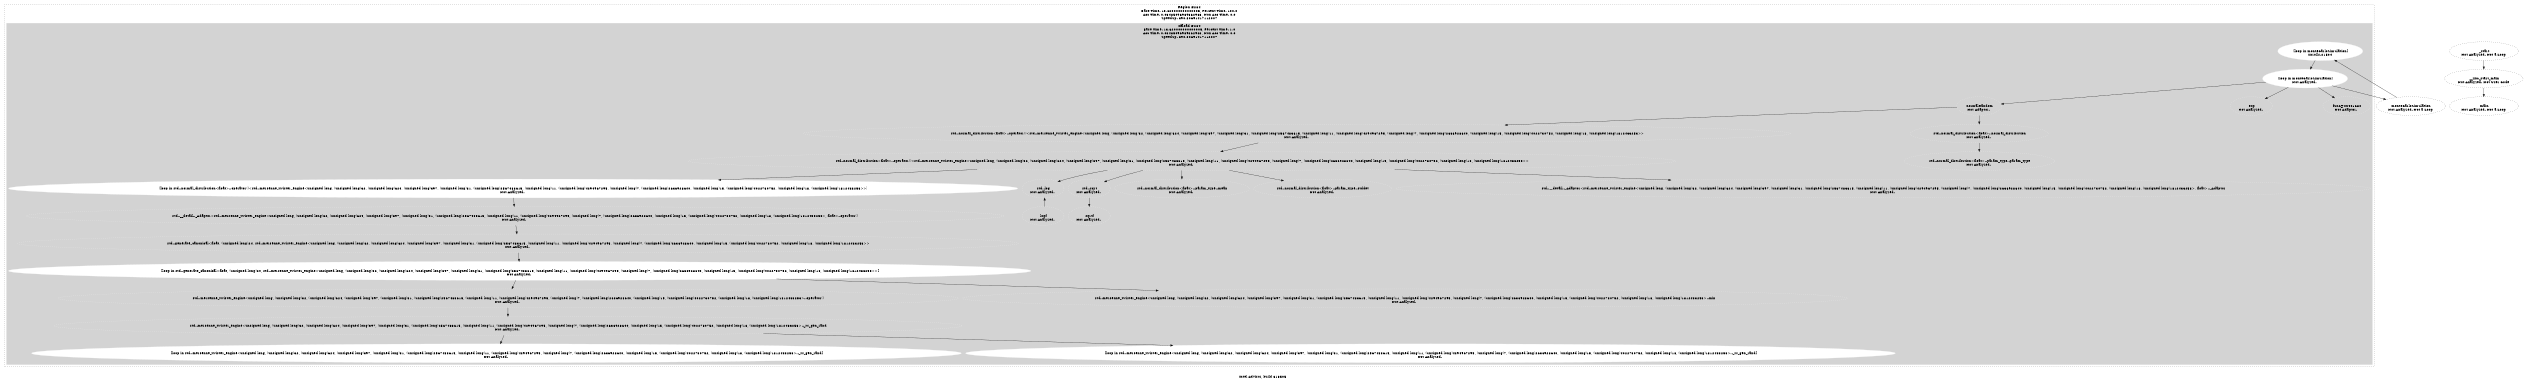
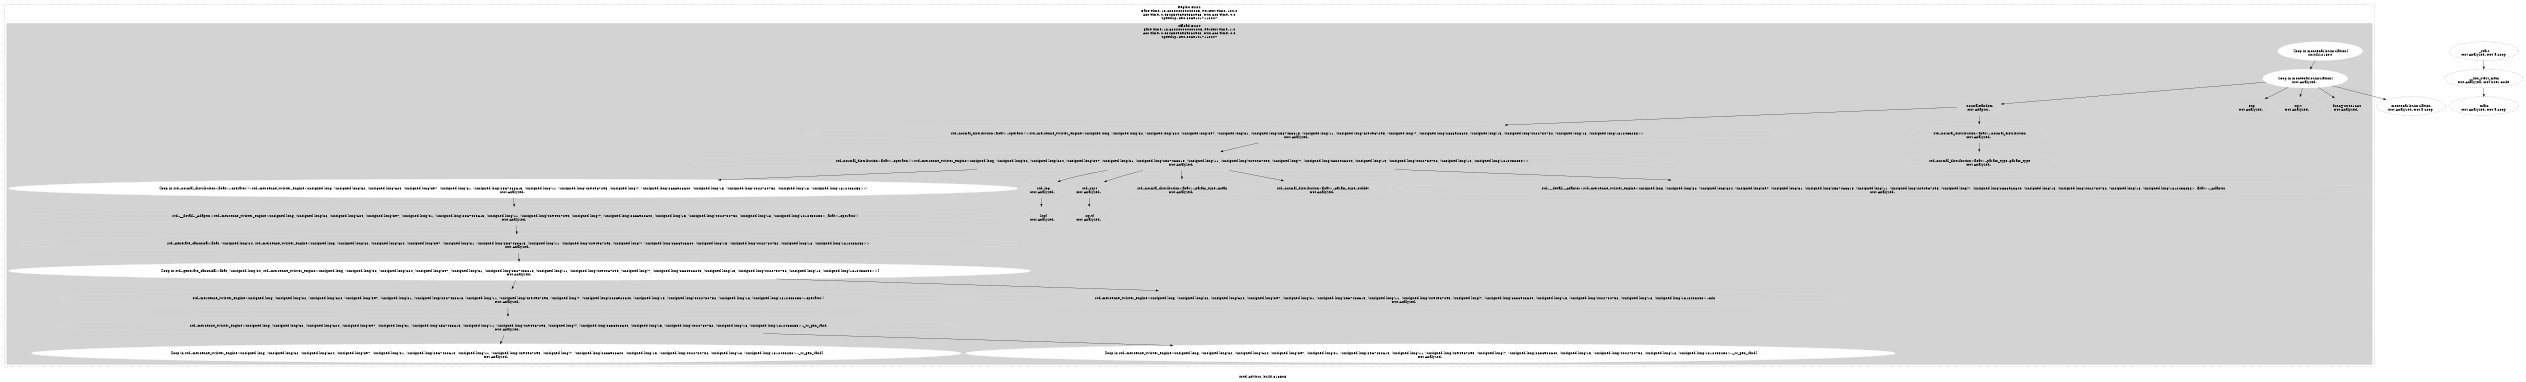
(2367, 79) -> none
none -> (2298, 106)
(2347, 106) -> (2347, 106)
(1045, 203) -> (1041, 201)
